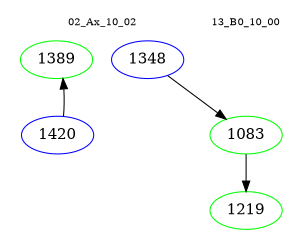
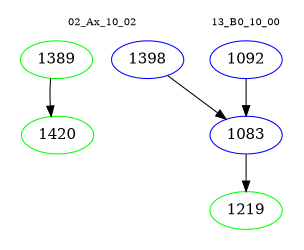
(148, 60) -> (148, 60)
none -> (246, 60)
(64, 103) -> (50, 92)
(58, 135) -> (58, 135)
(246, 135) -> (246, 135)
